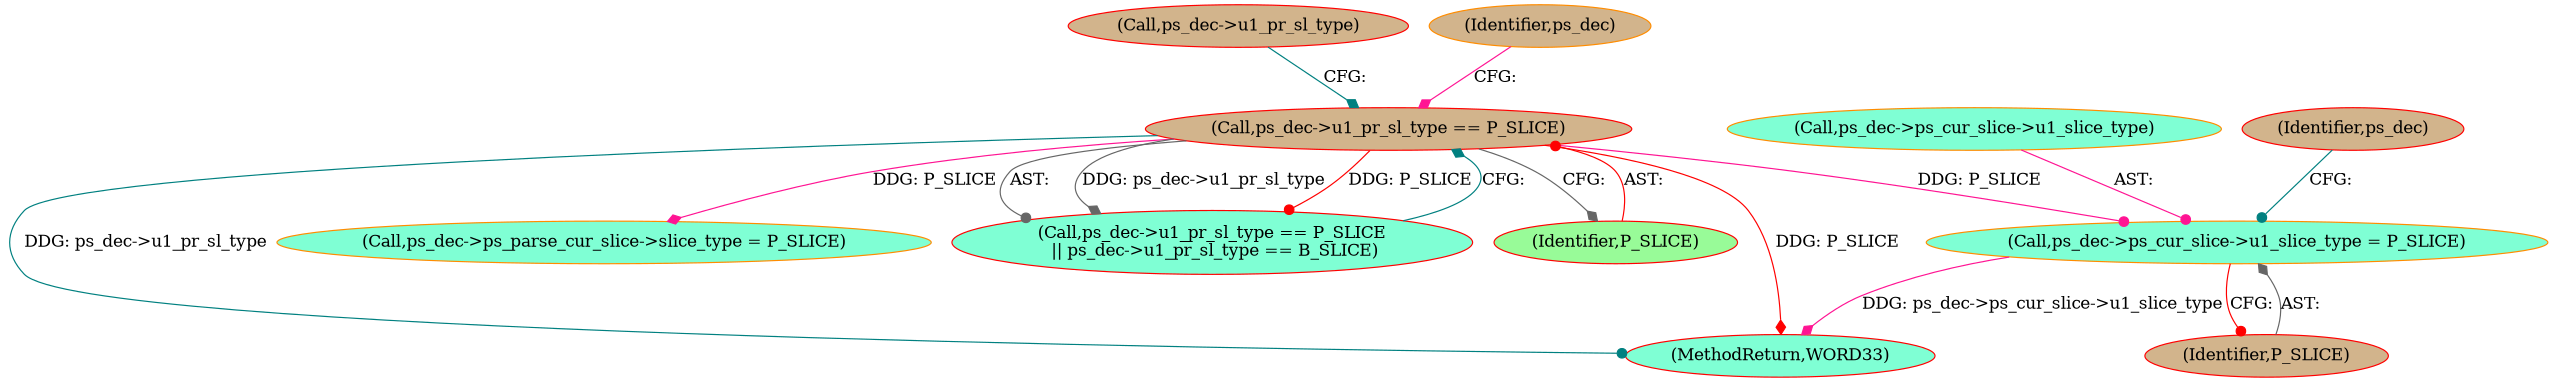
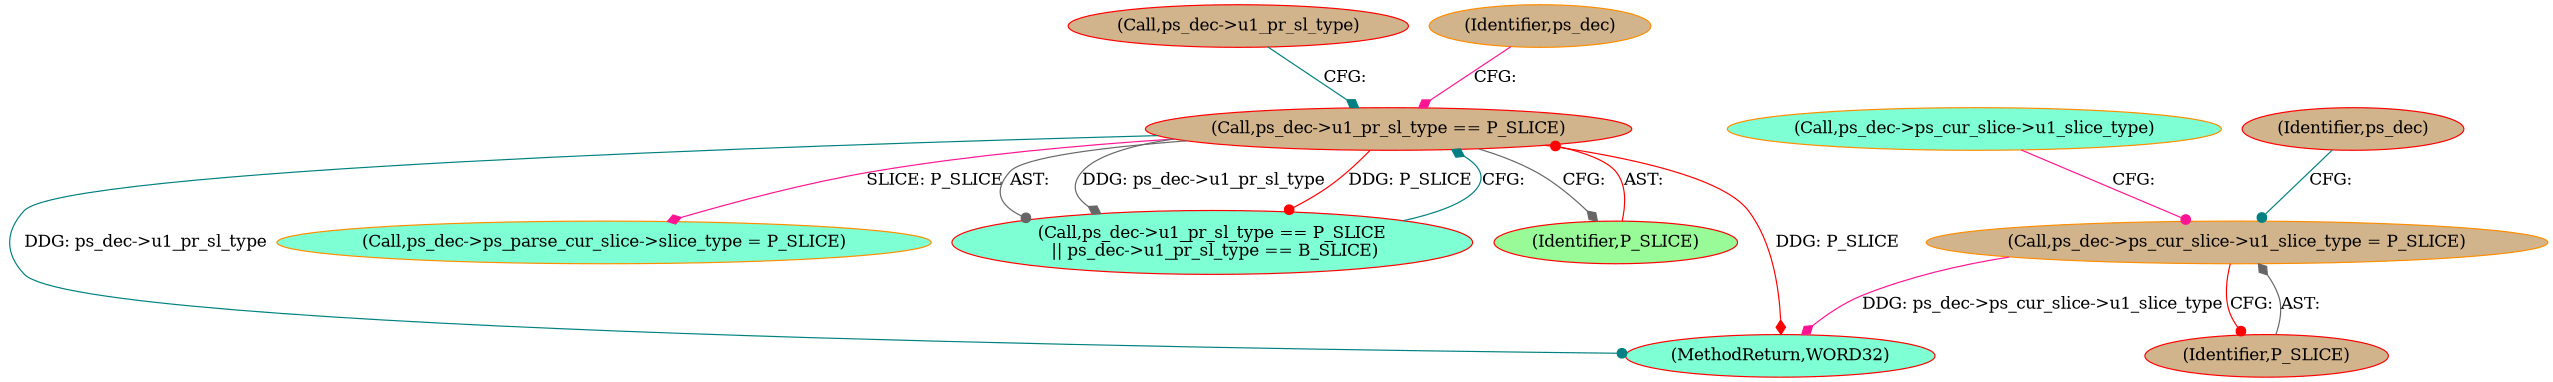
(1836, 177) -> none
(935, 180) -> (935, 180)
(2137, 180) -> (2137, 180)
(2237, 242) -> (2237, 242)
(1780, 356) -> (1780, 356)
